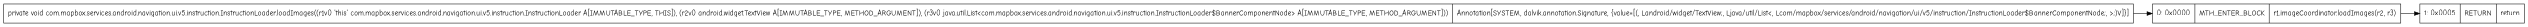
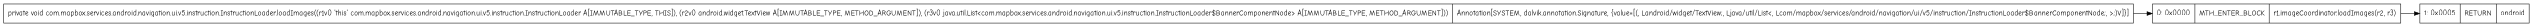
(2510, 13) -> (2513, 13)
